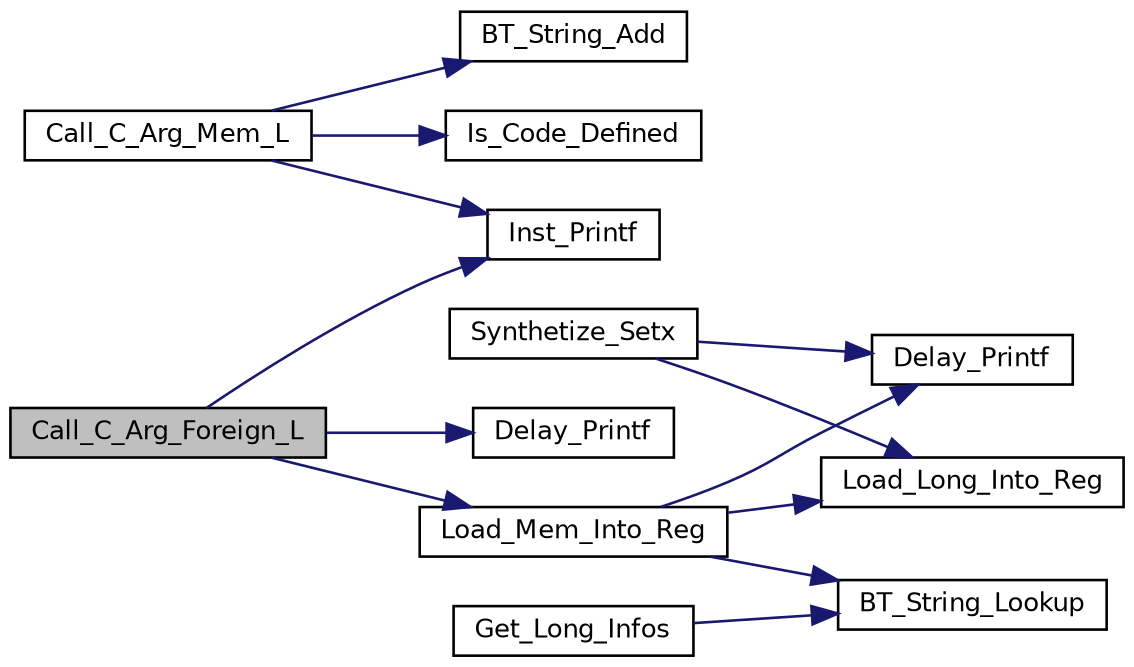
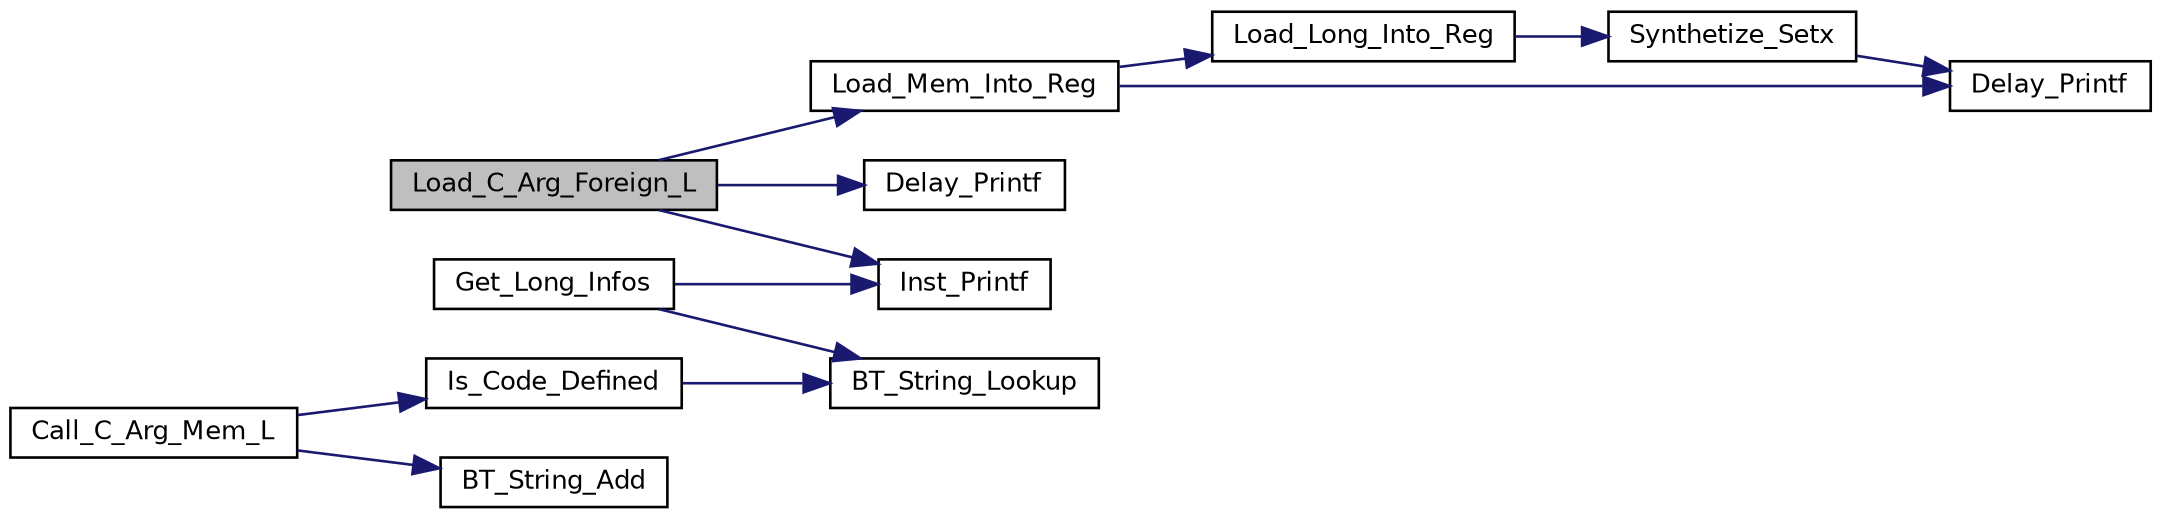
(367, 184) -> (763, 284)
(773, 400) -> (1548, 36)
(168, 433) -> (554, 185)
(761, 566) -> (743, 383)
